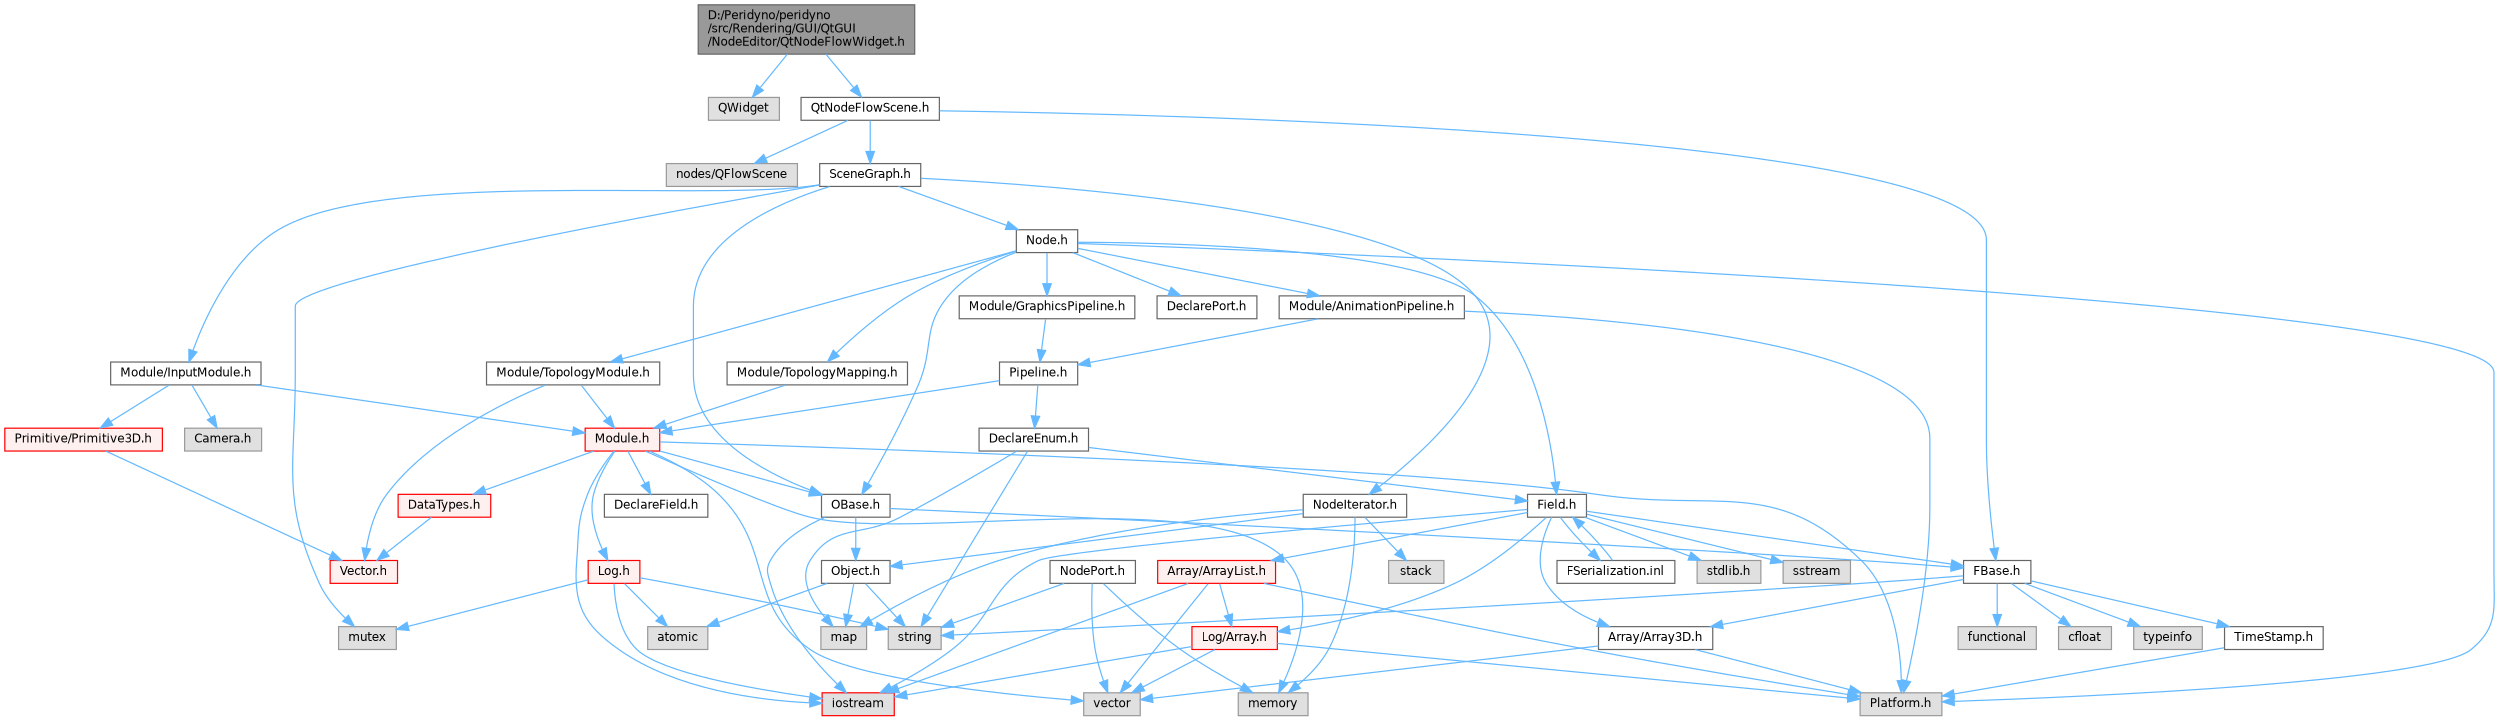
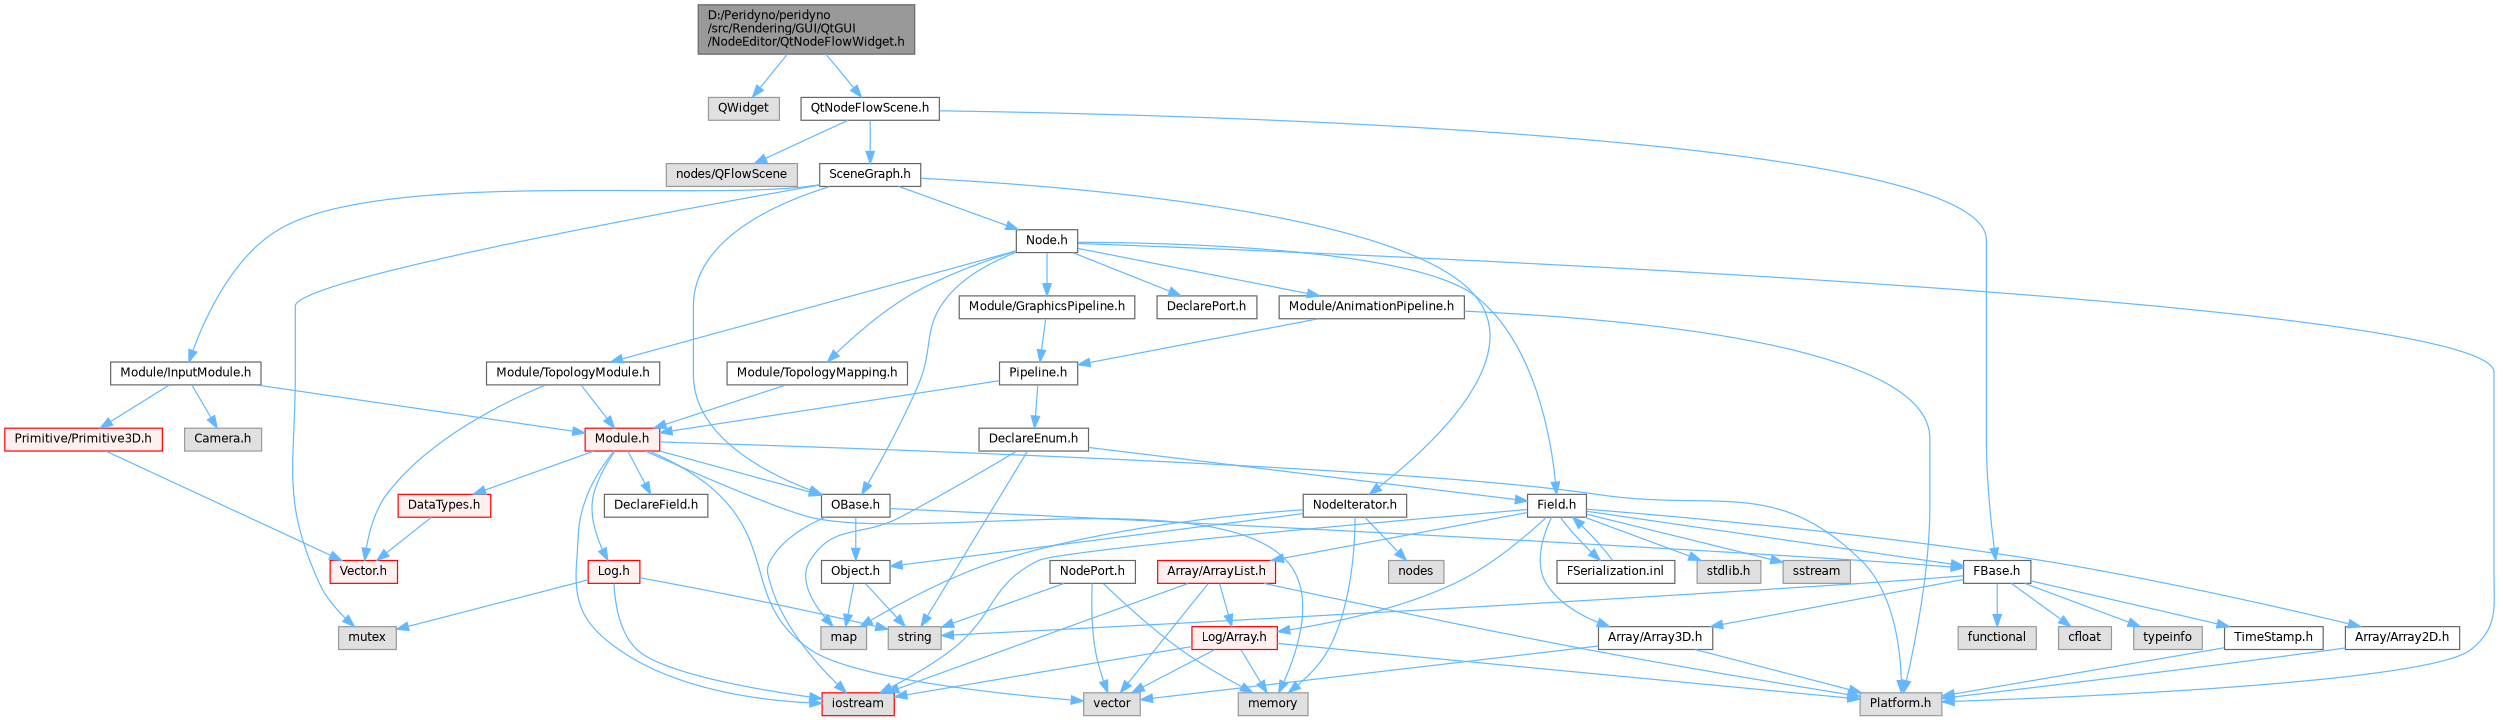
(1416, 572) -> (1416, 572)
(678, 638) -> none
none -> (2403, 638)
none -> (1251, 666)
